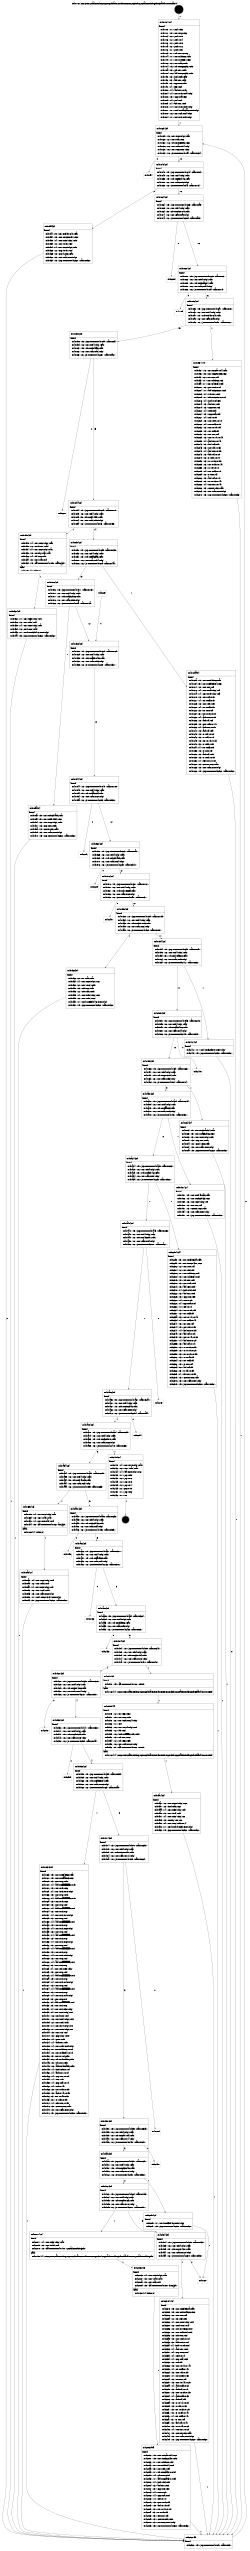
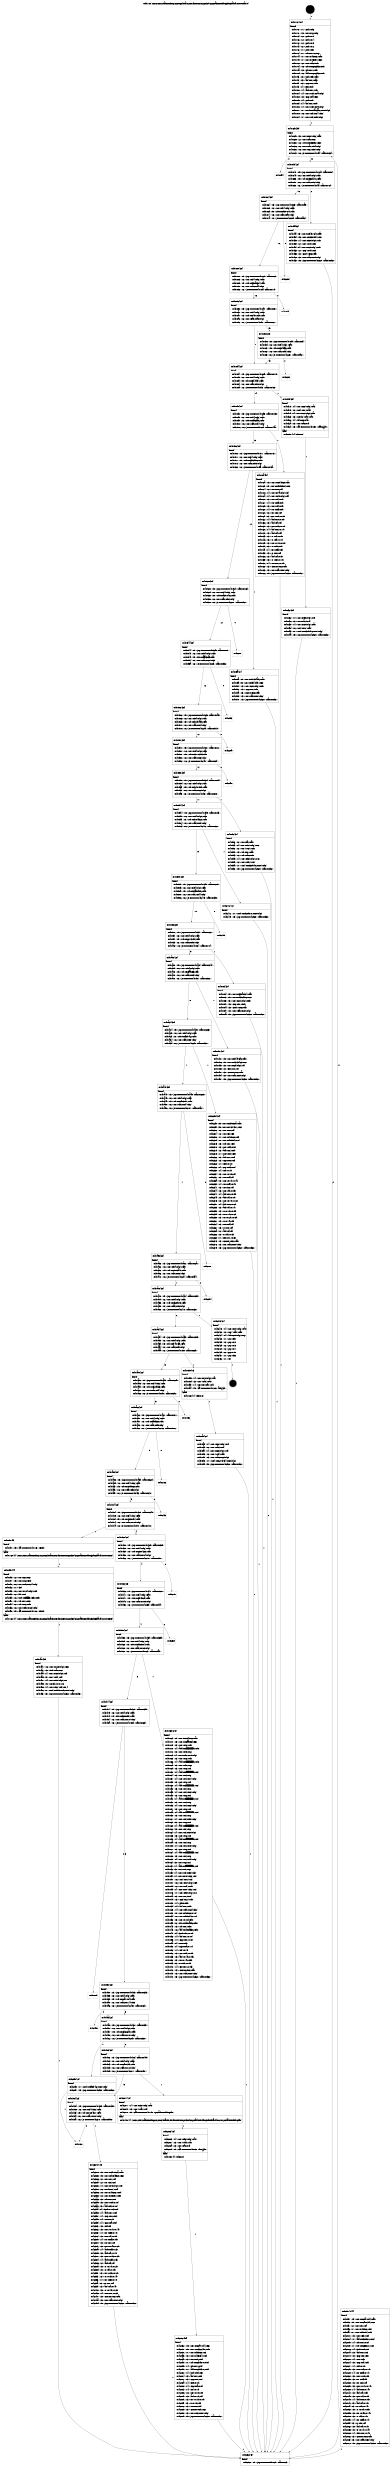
(212, 342) -> (254, 344)
(99, 618) -> (232, 628)
